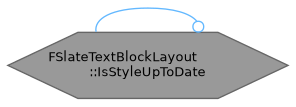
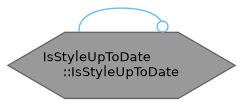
(148, 65) -> (122, 65)
